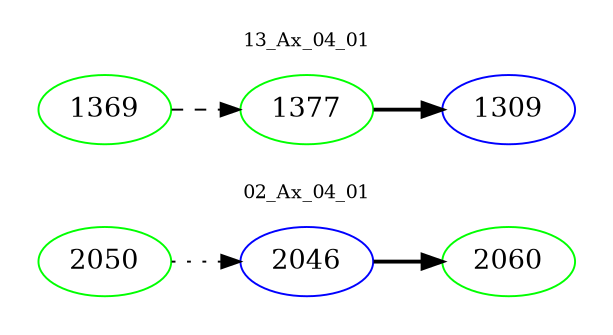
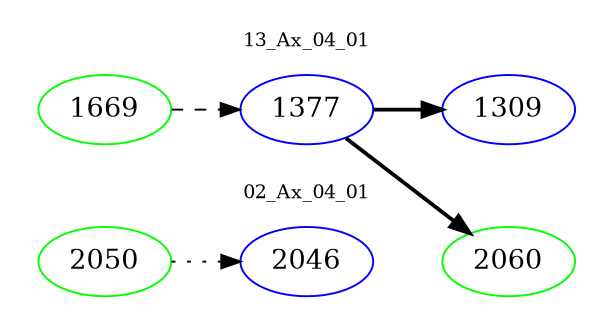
(105, 110) -> (105, 110)
(307, 110) -> (307, 110)
(398, 262) -> (411, 188)
